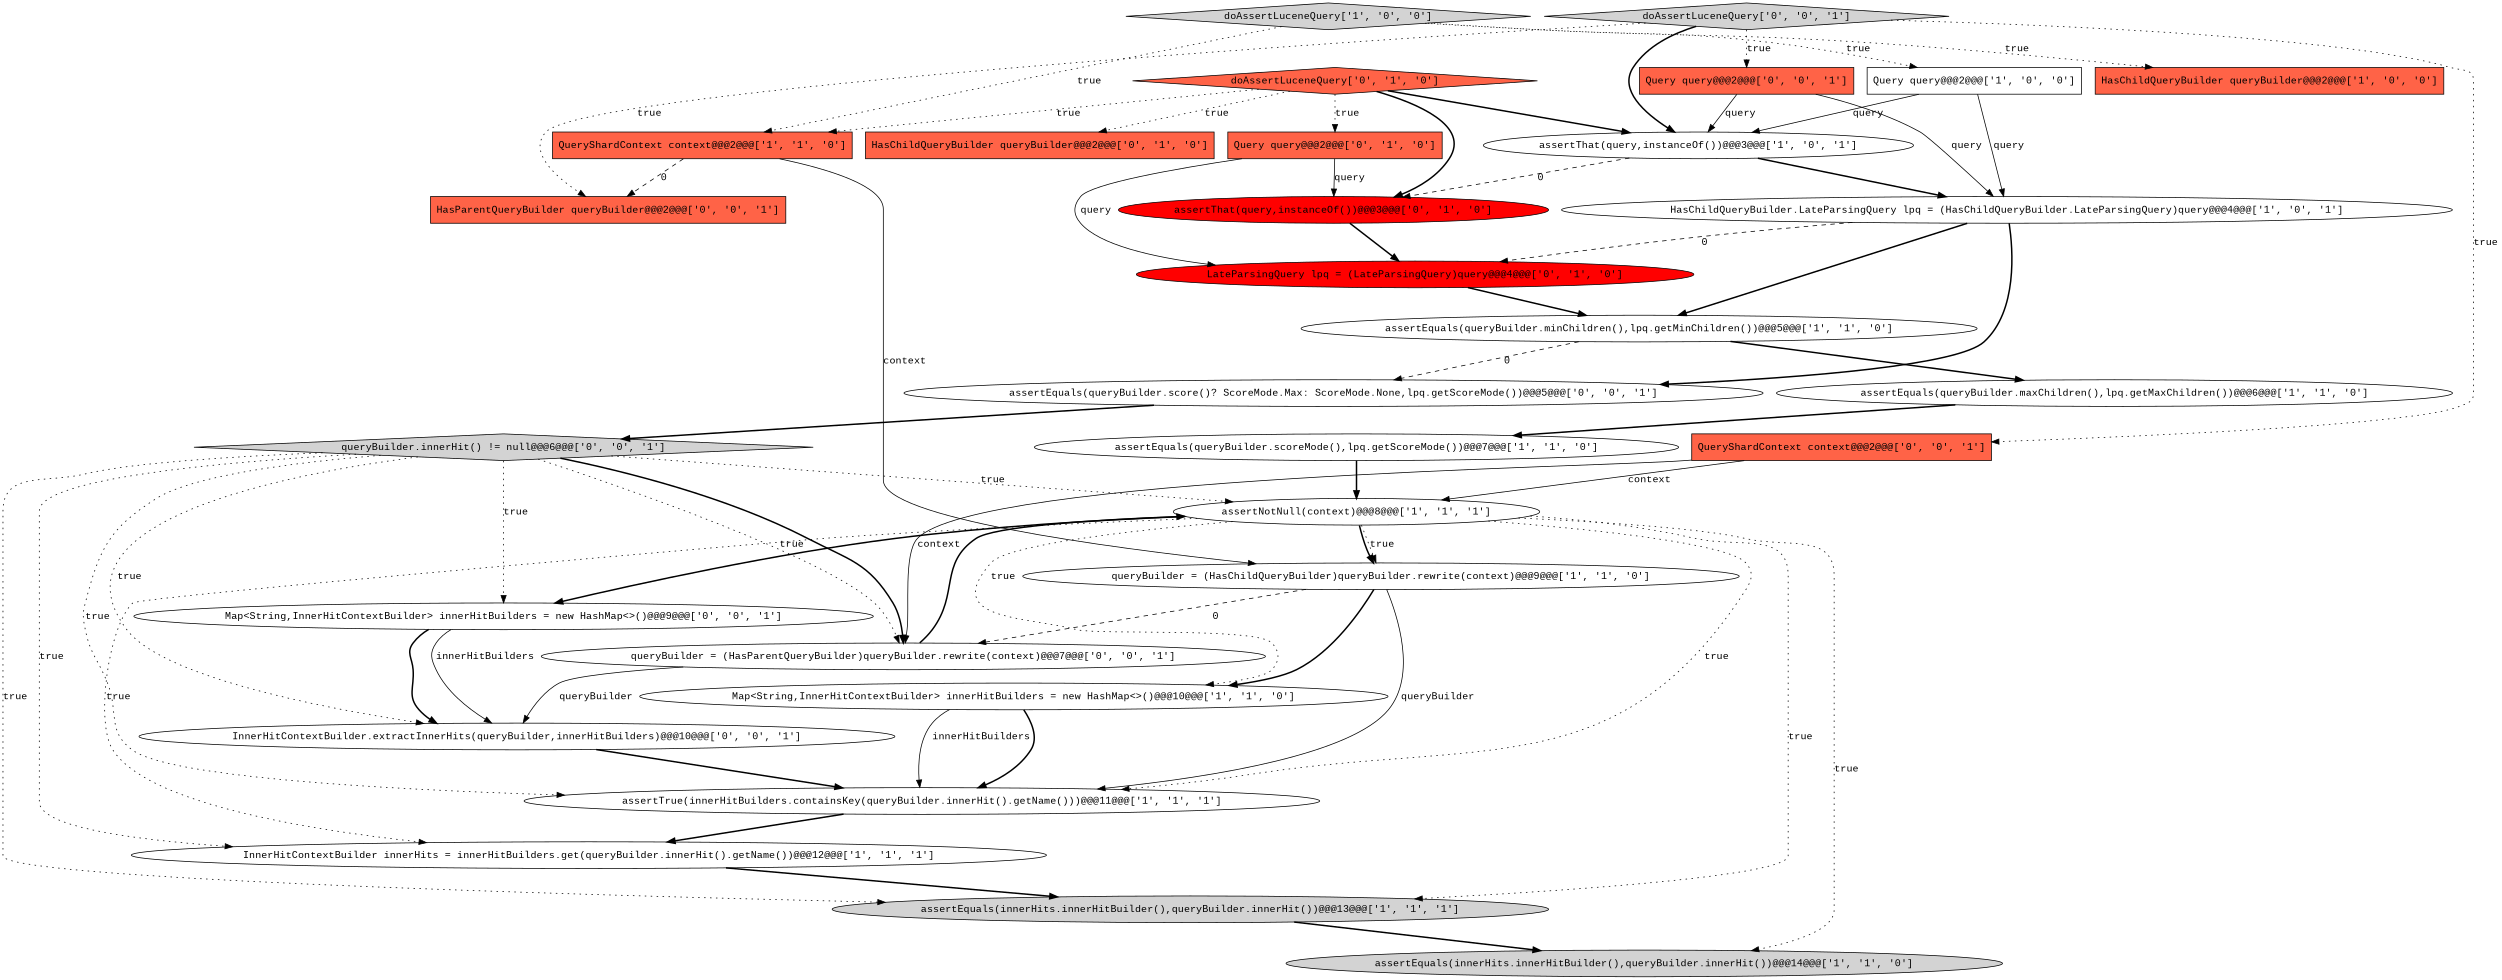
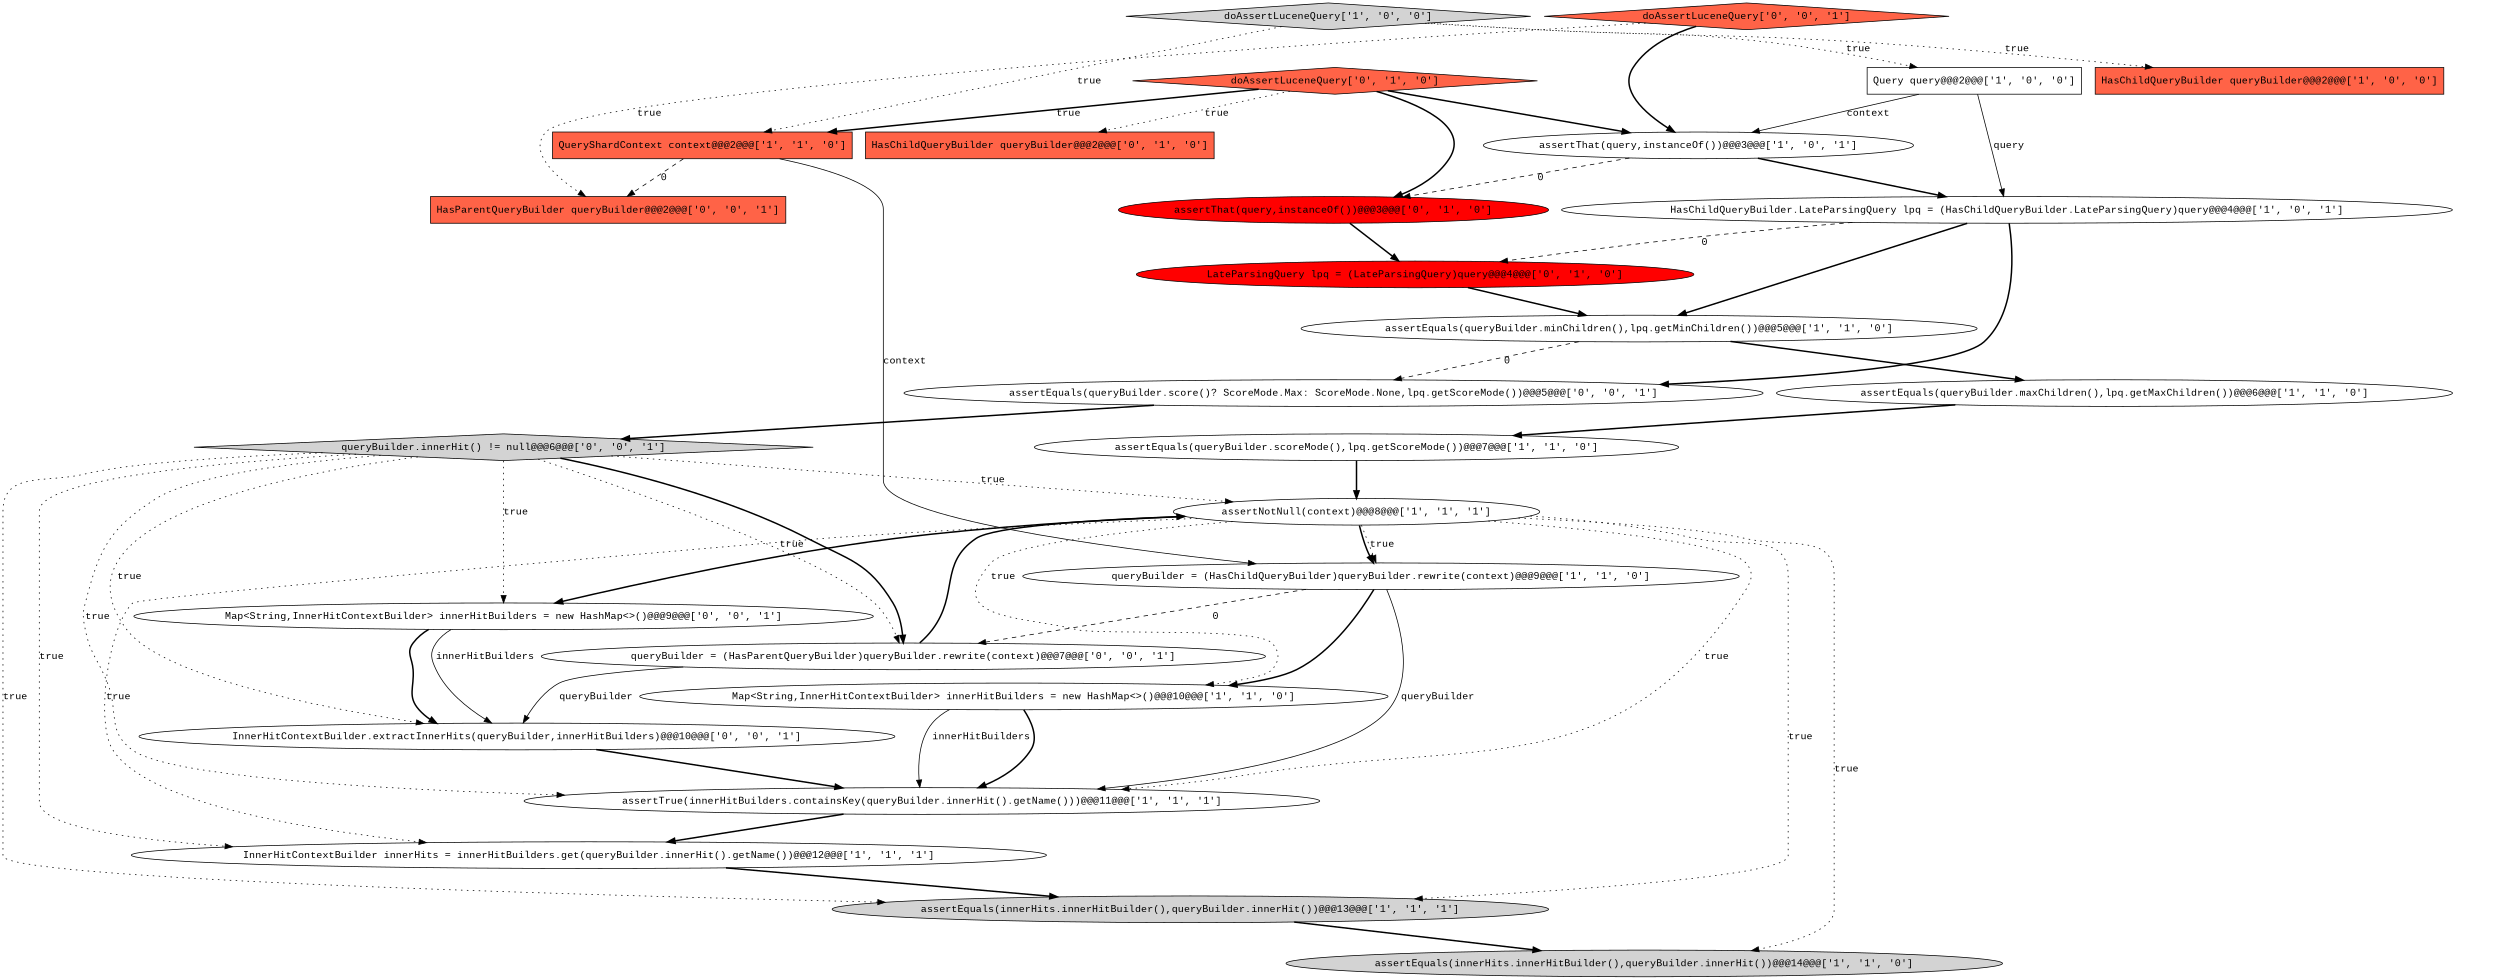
(1747, 16) -> (1747, 16)
(1747, 81) -> none
(1048, 110) -> (1048, 110)
(1868, 113) -> (1868, 113)
(1335, 145) -> none
(1842, 447) -> none
